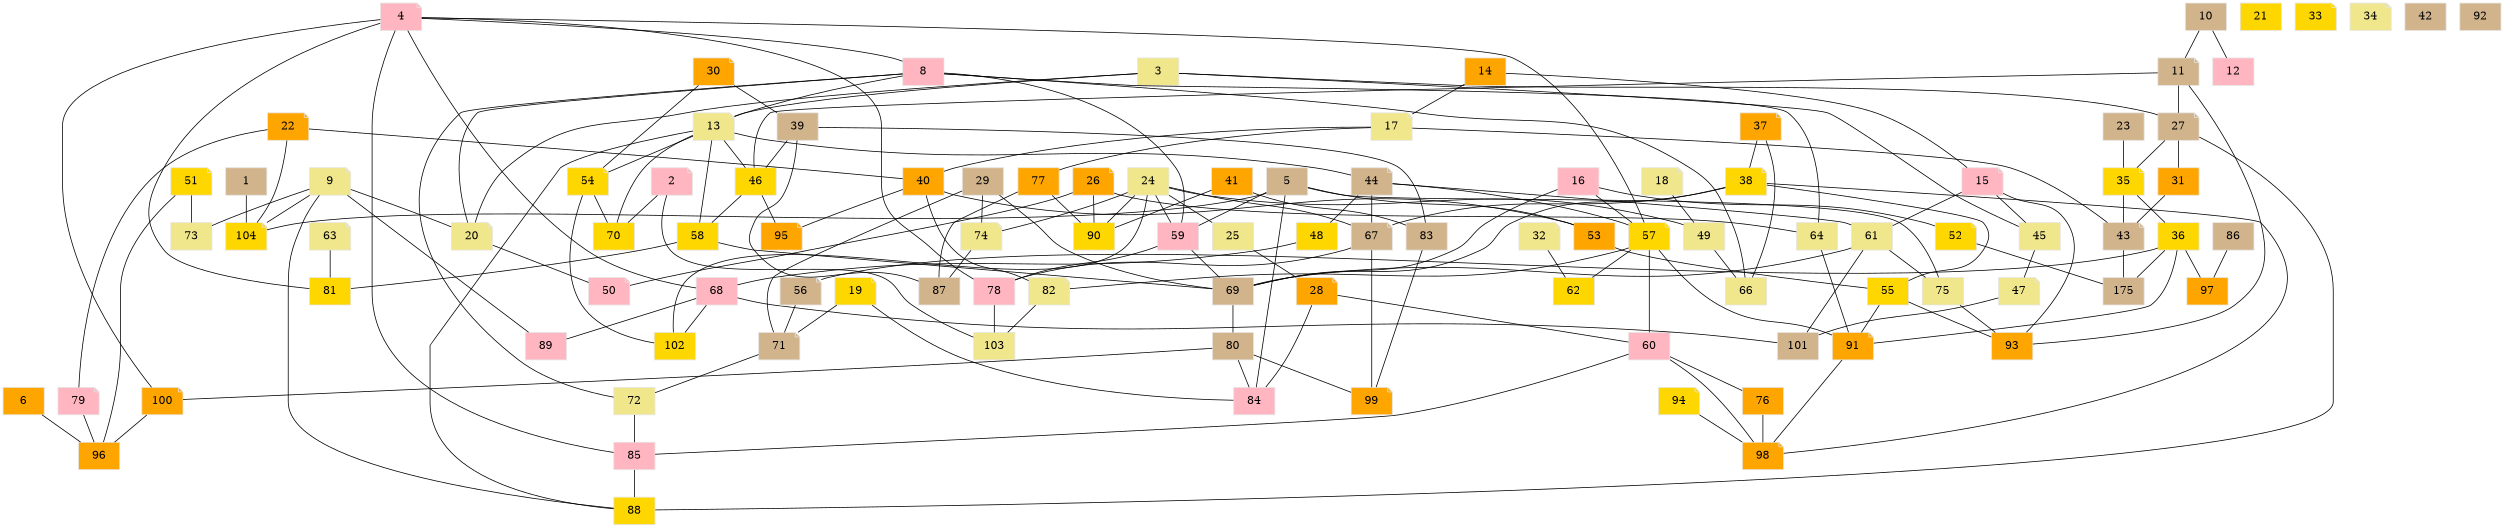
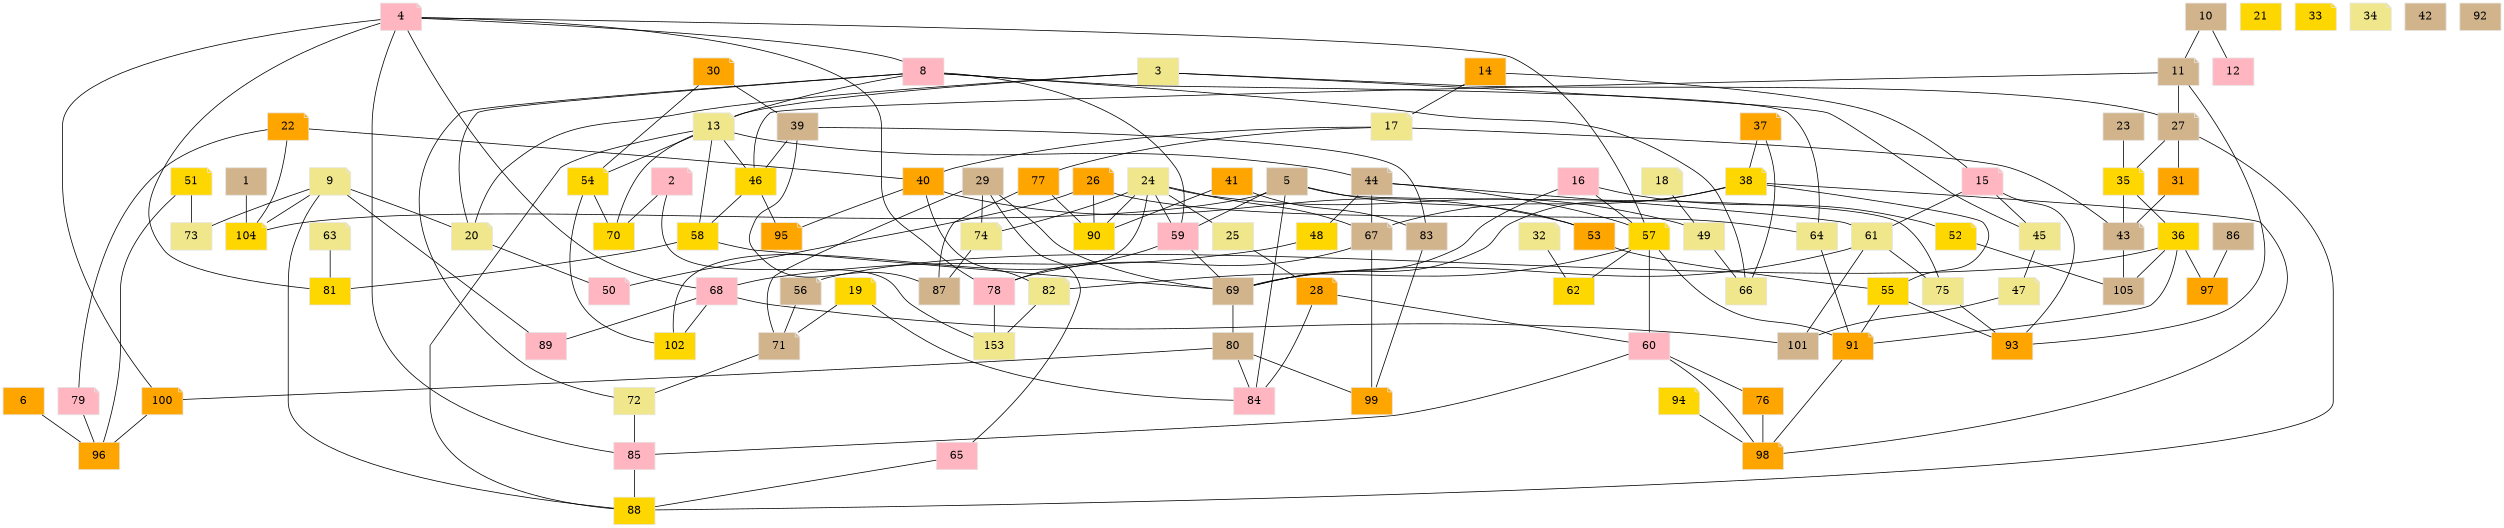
(2124, 291) -> (2124, 291)
(994, 346) -> (994, 346)
none -> (957, 456)
